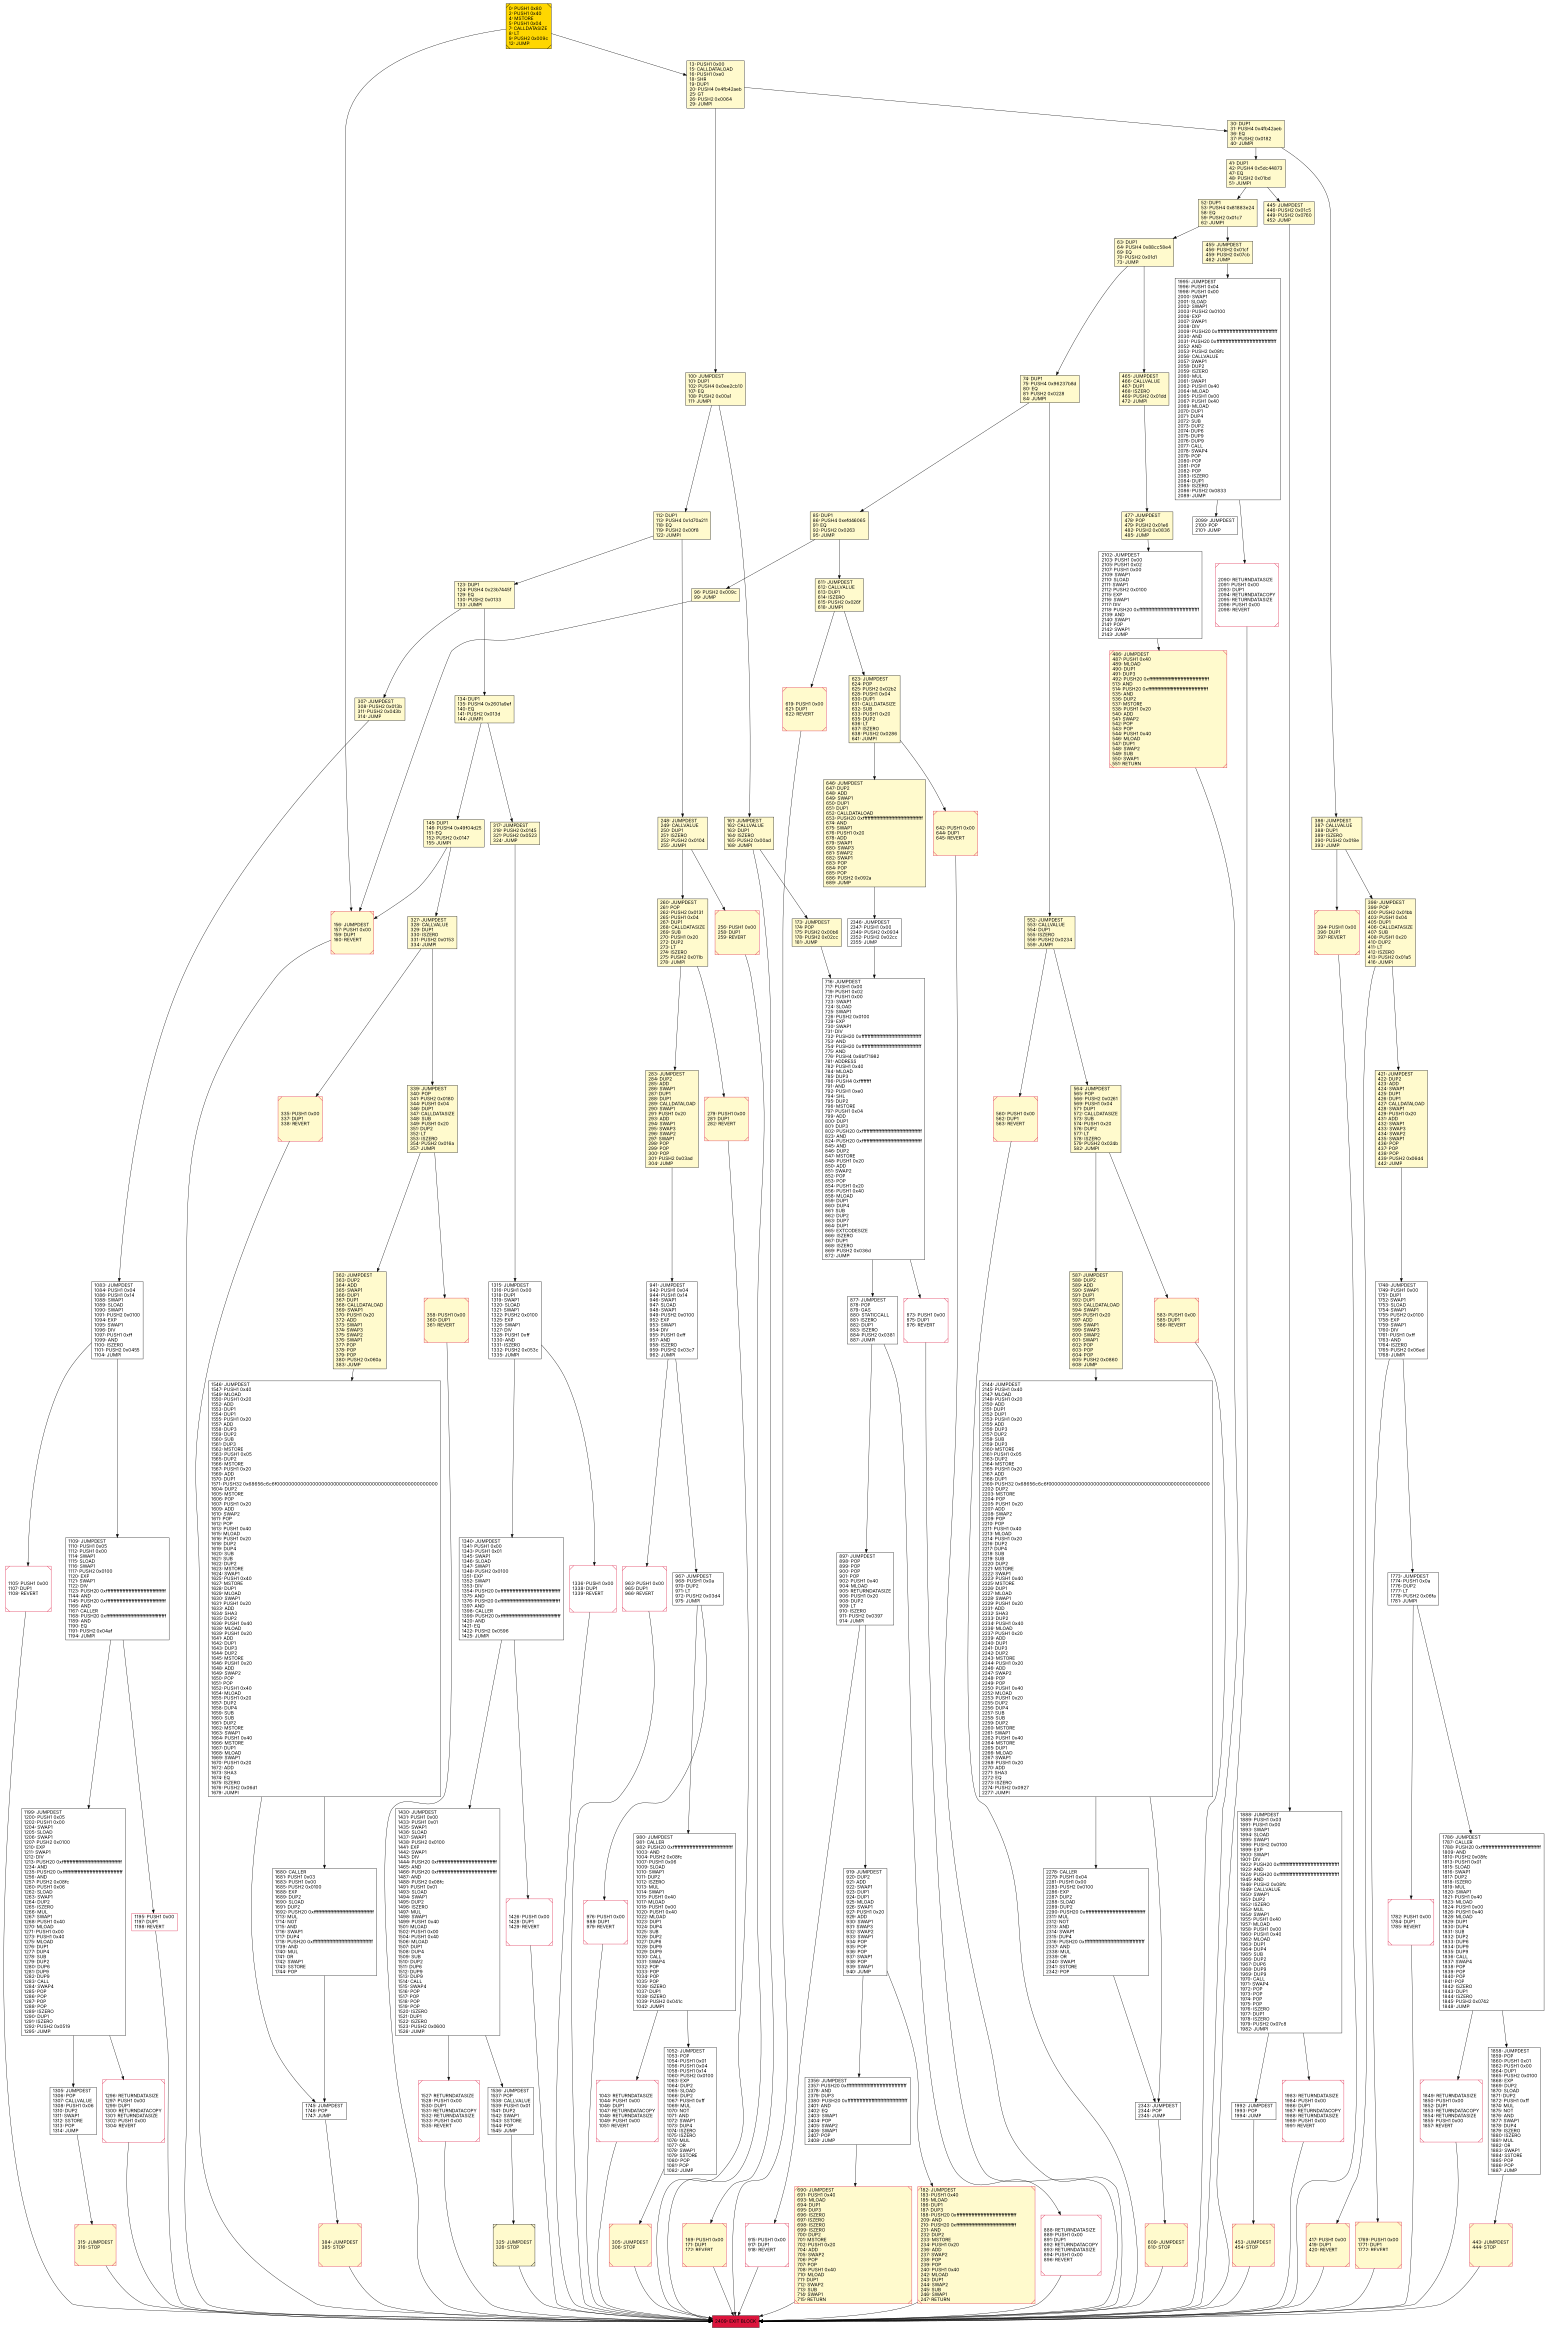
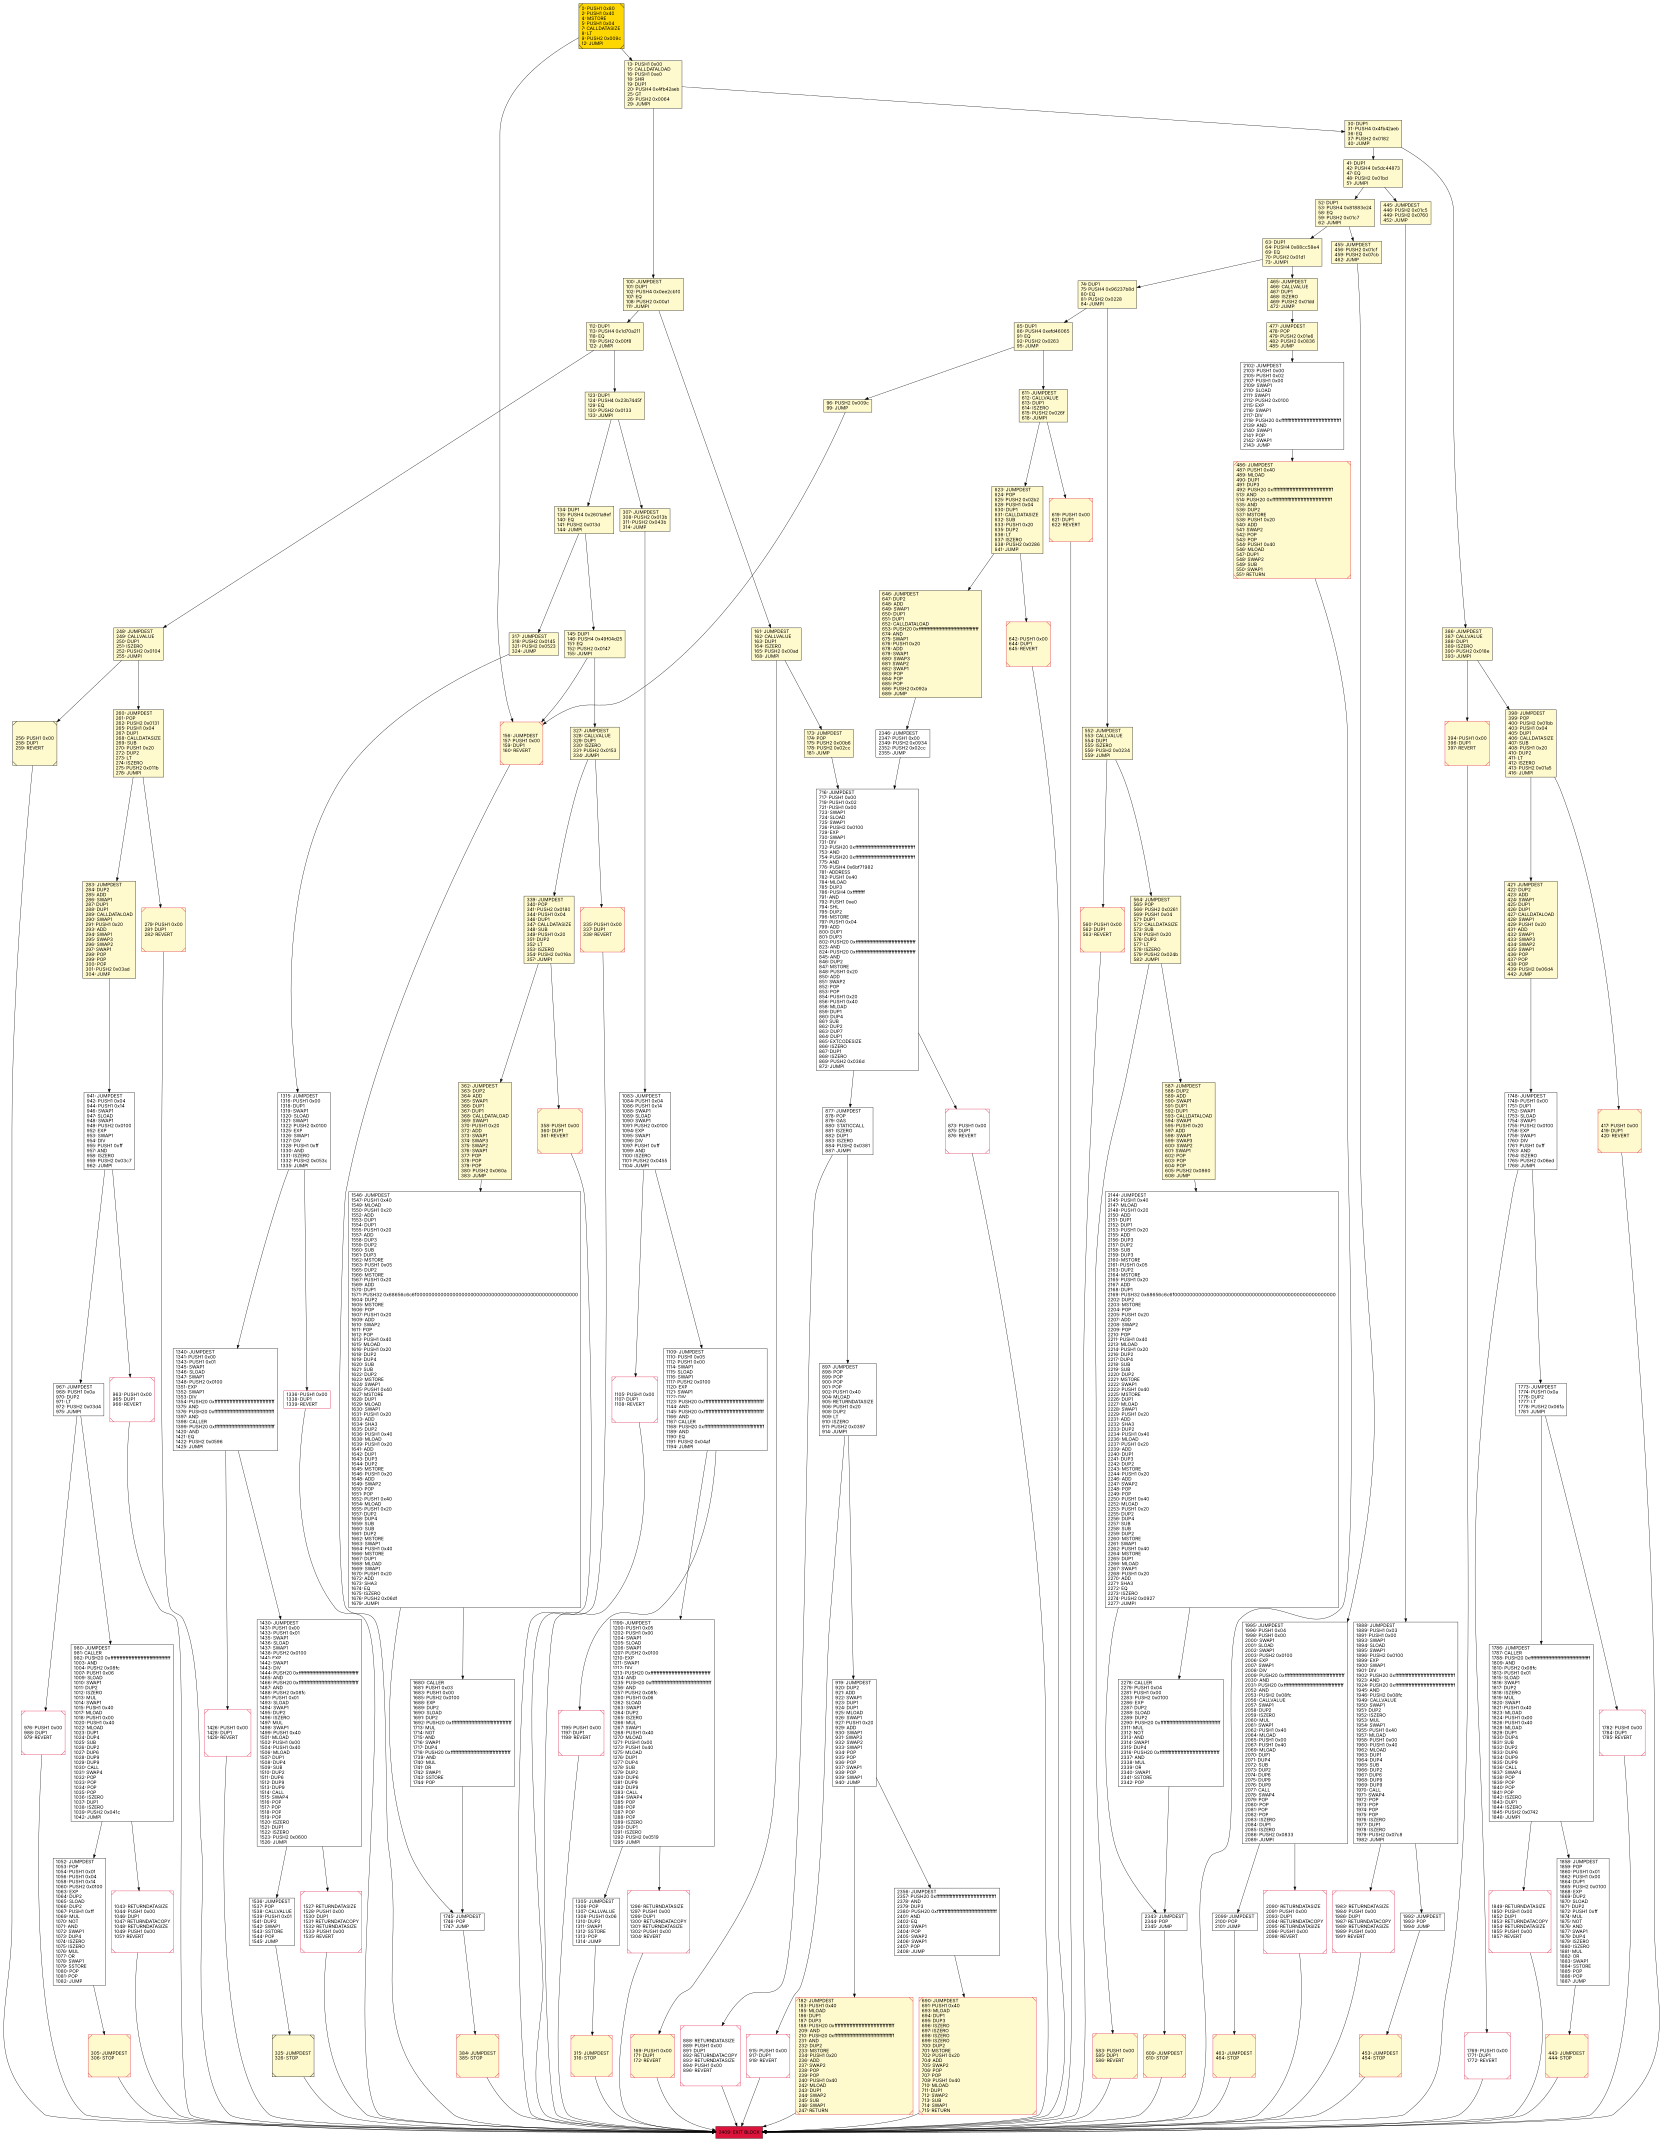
(737, 933) -> (35, 743)
(593, 1589) -> (307, 1400)
(155, 1922) -> (581, 1733)
none -> (1234, 2056)
(1378, 2245) -> (1487, 2056)
